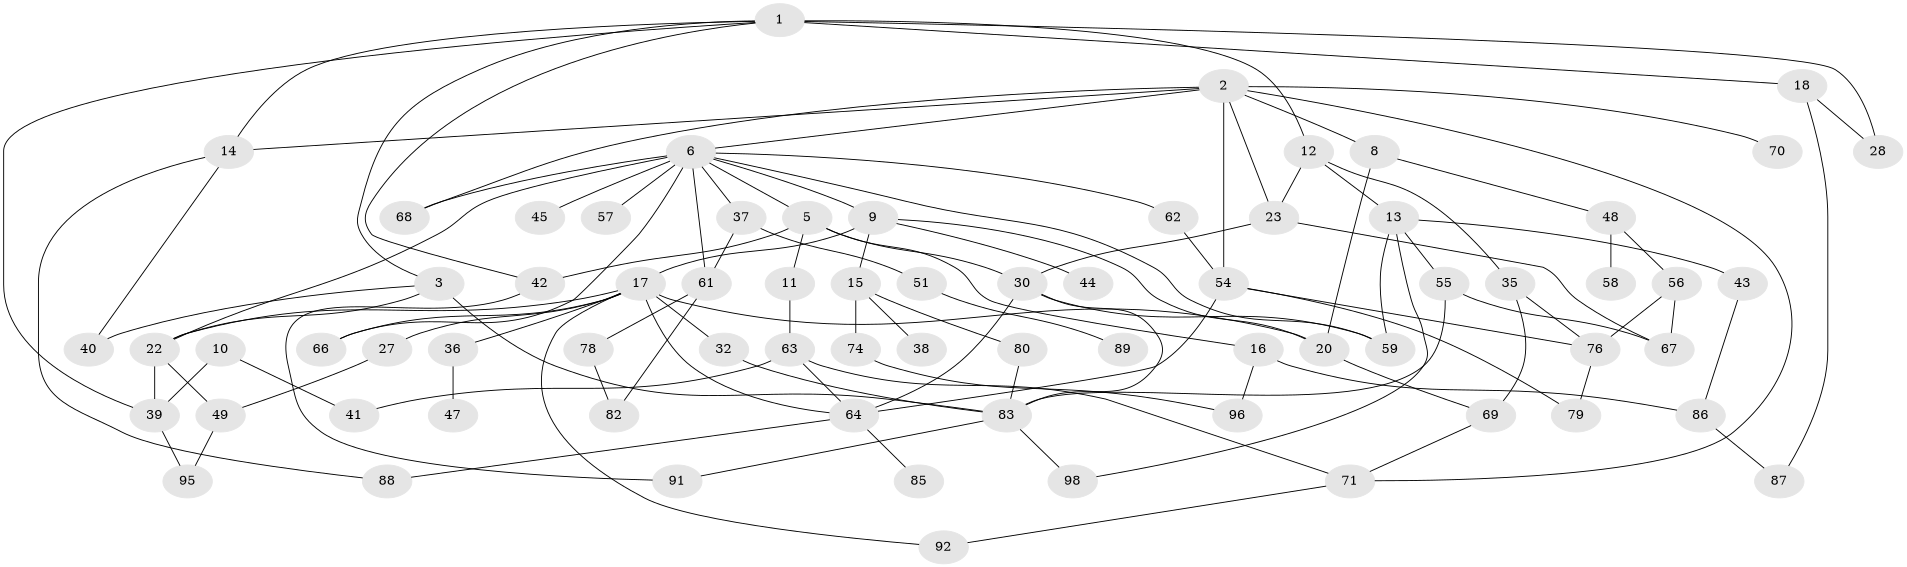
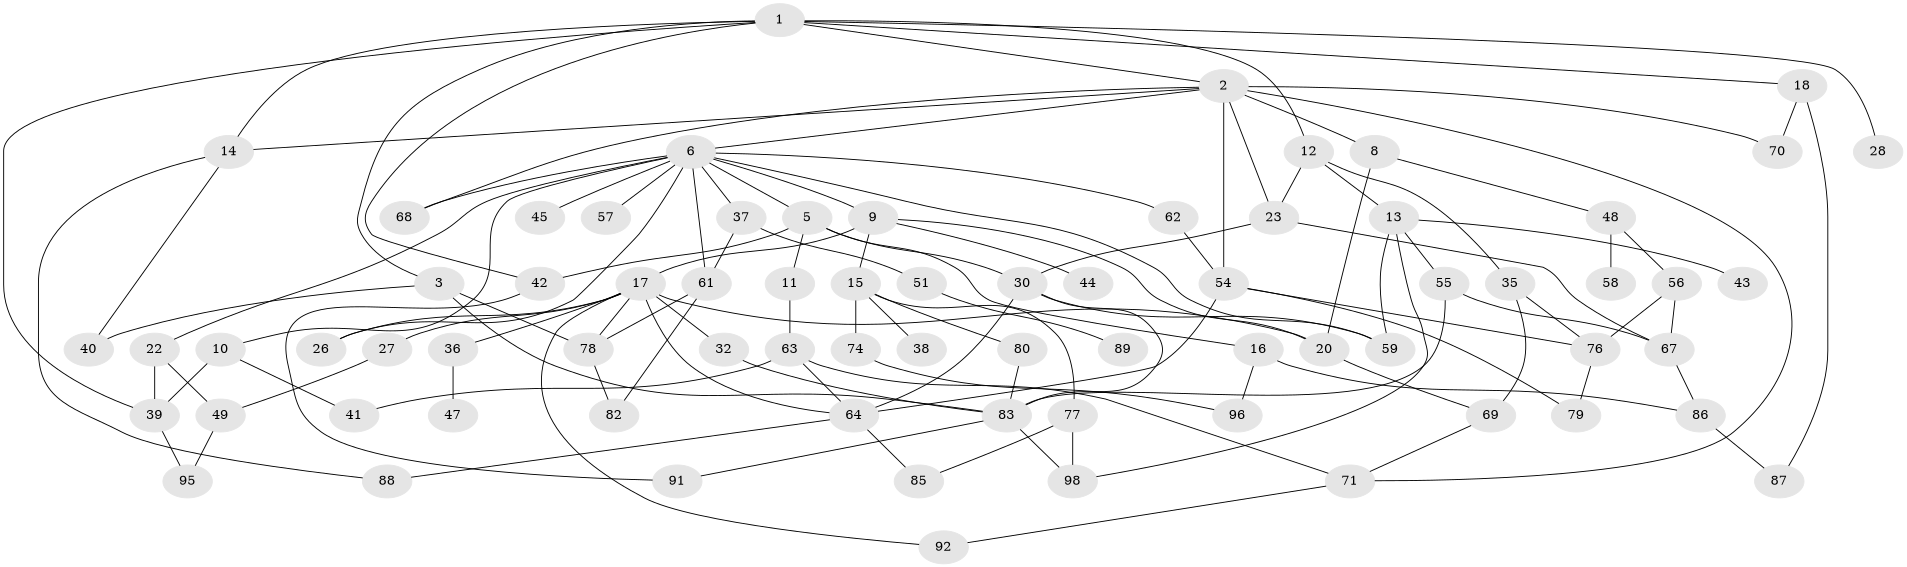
none -> (1002, 53)
(1840, 119) -> (1790, 119)
none -> (484, 286)
(485, 309) -> (615, 317)
(296, 316) -> (495, 309)
(321, 350) -> (321, 350)
(1722, 350) -> (1685, 382)
none -> (1073, 416)
